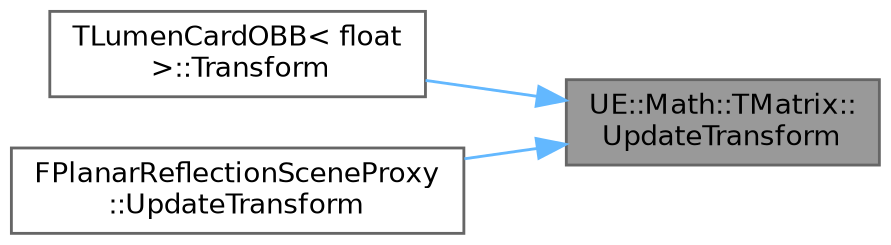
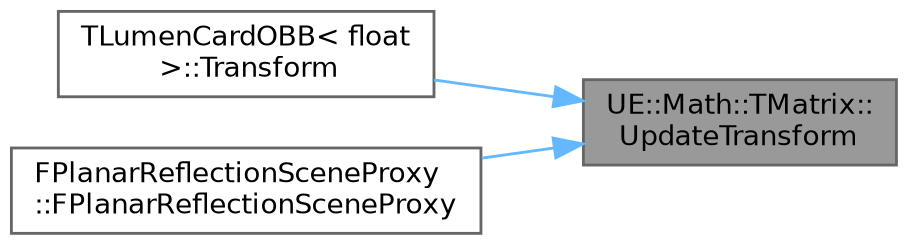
(238, 191) -> (246, 191)
